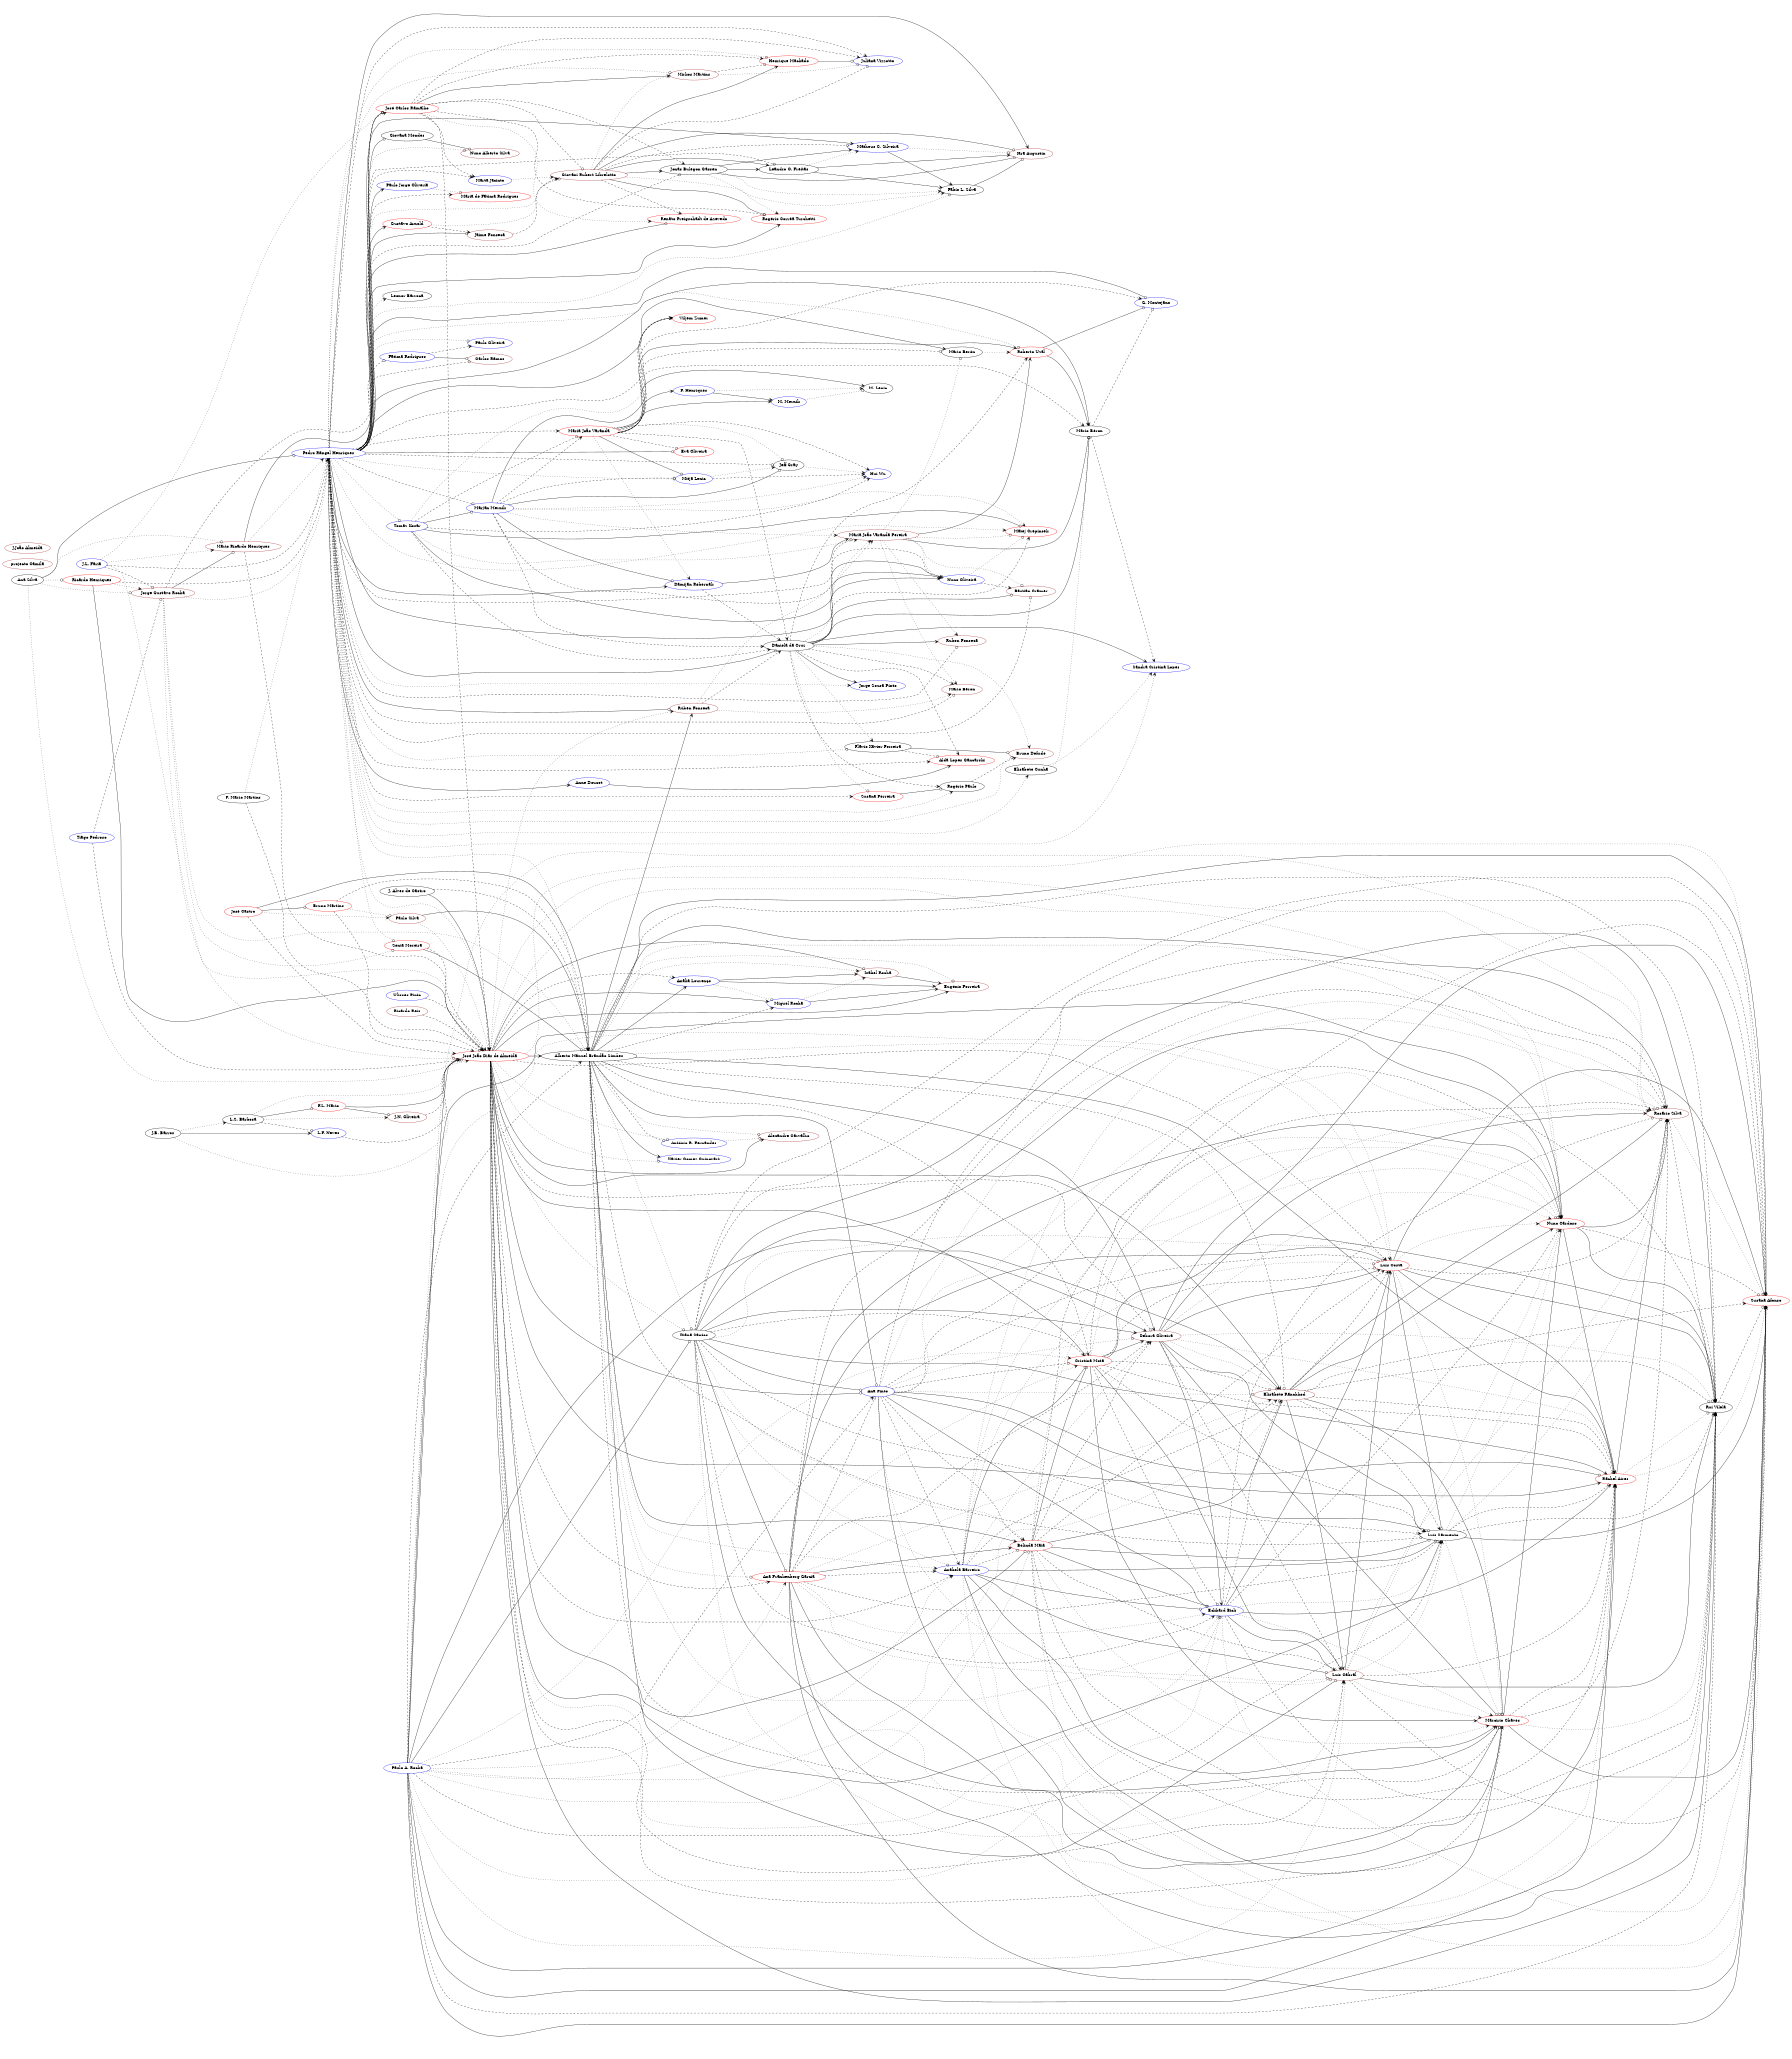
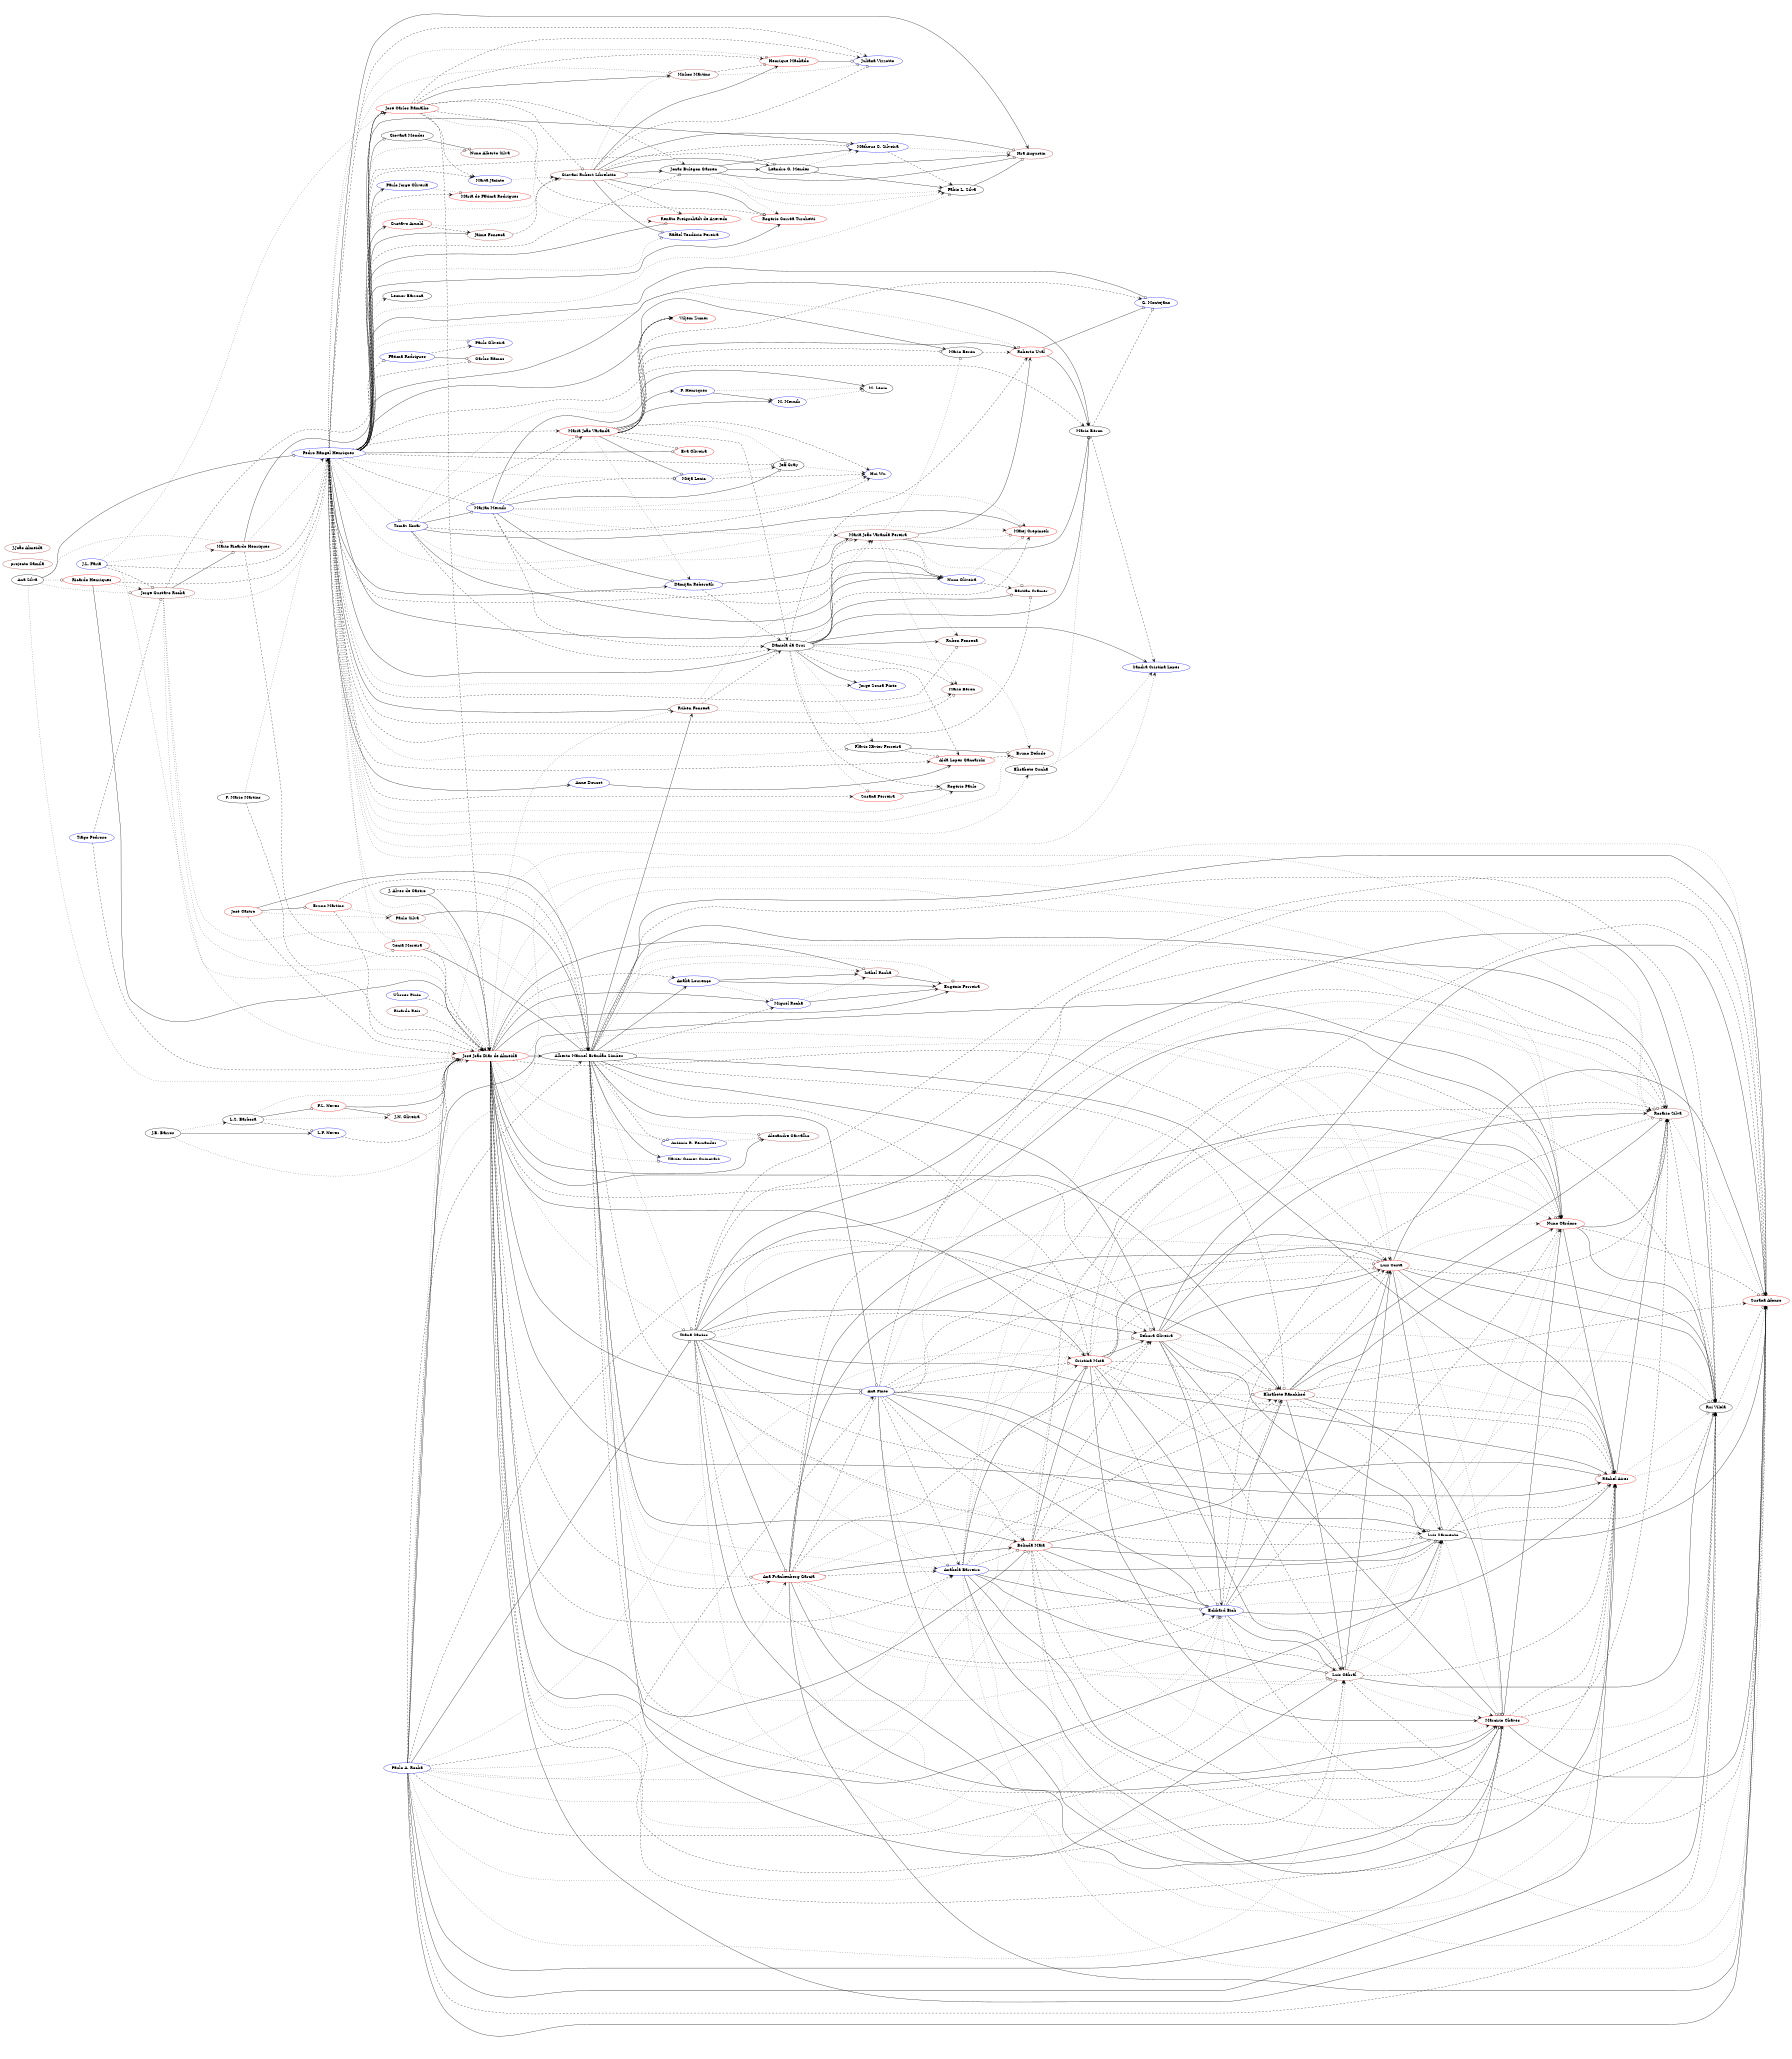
(919, 168) -> (919, 168)
(789, 169) -> (789, 169)
none -> (694, 235)
(995, 352) -> (995, 352)
(992, 770) -> (999, 757)
(329, 1106) -> (329, 1106)
(641, 1334) -> (641, 1334)
(1370, 1934) -> none
